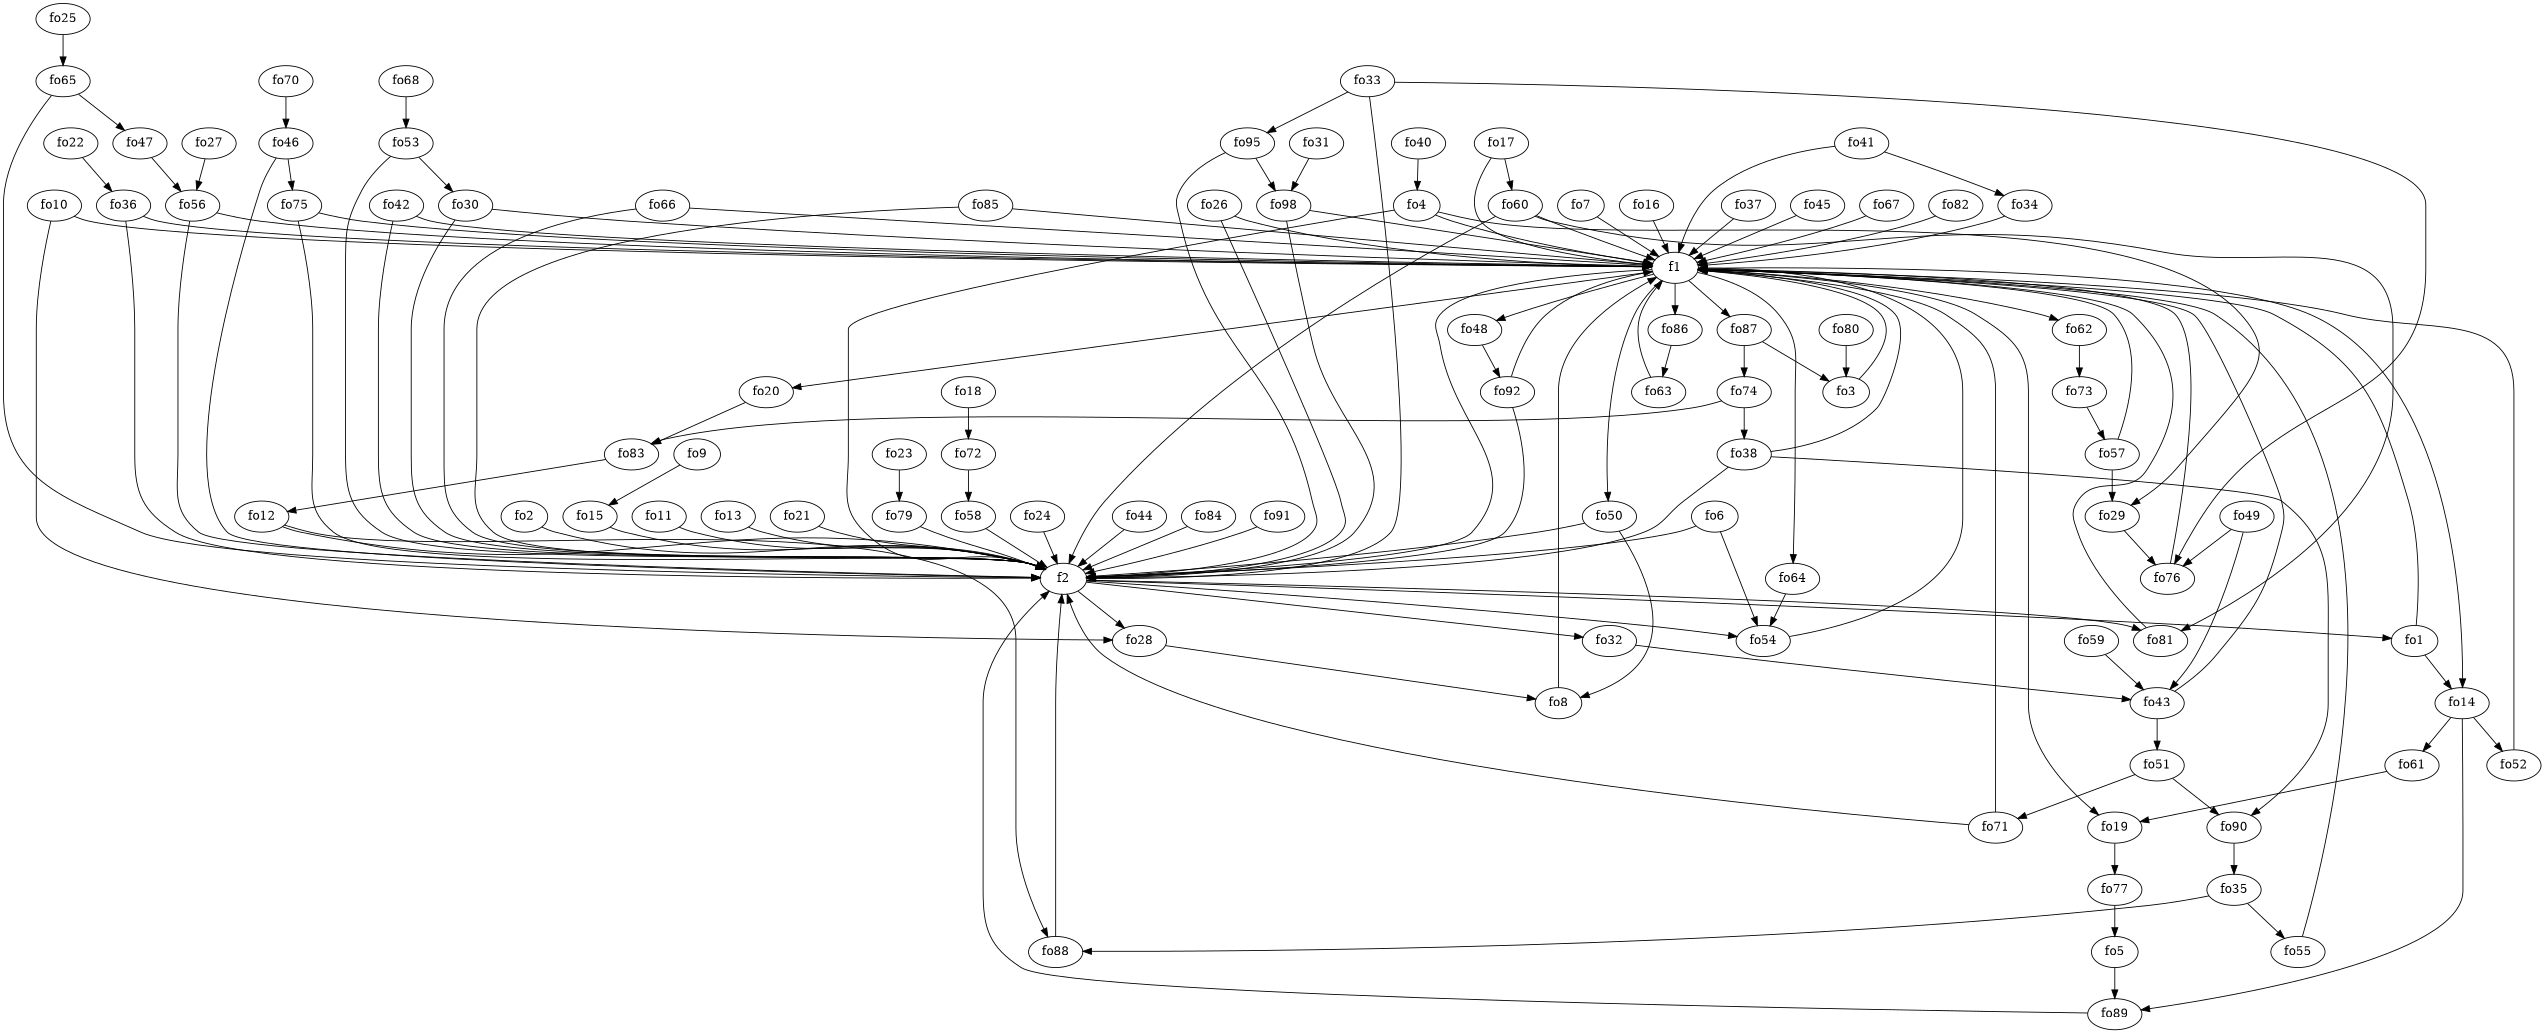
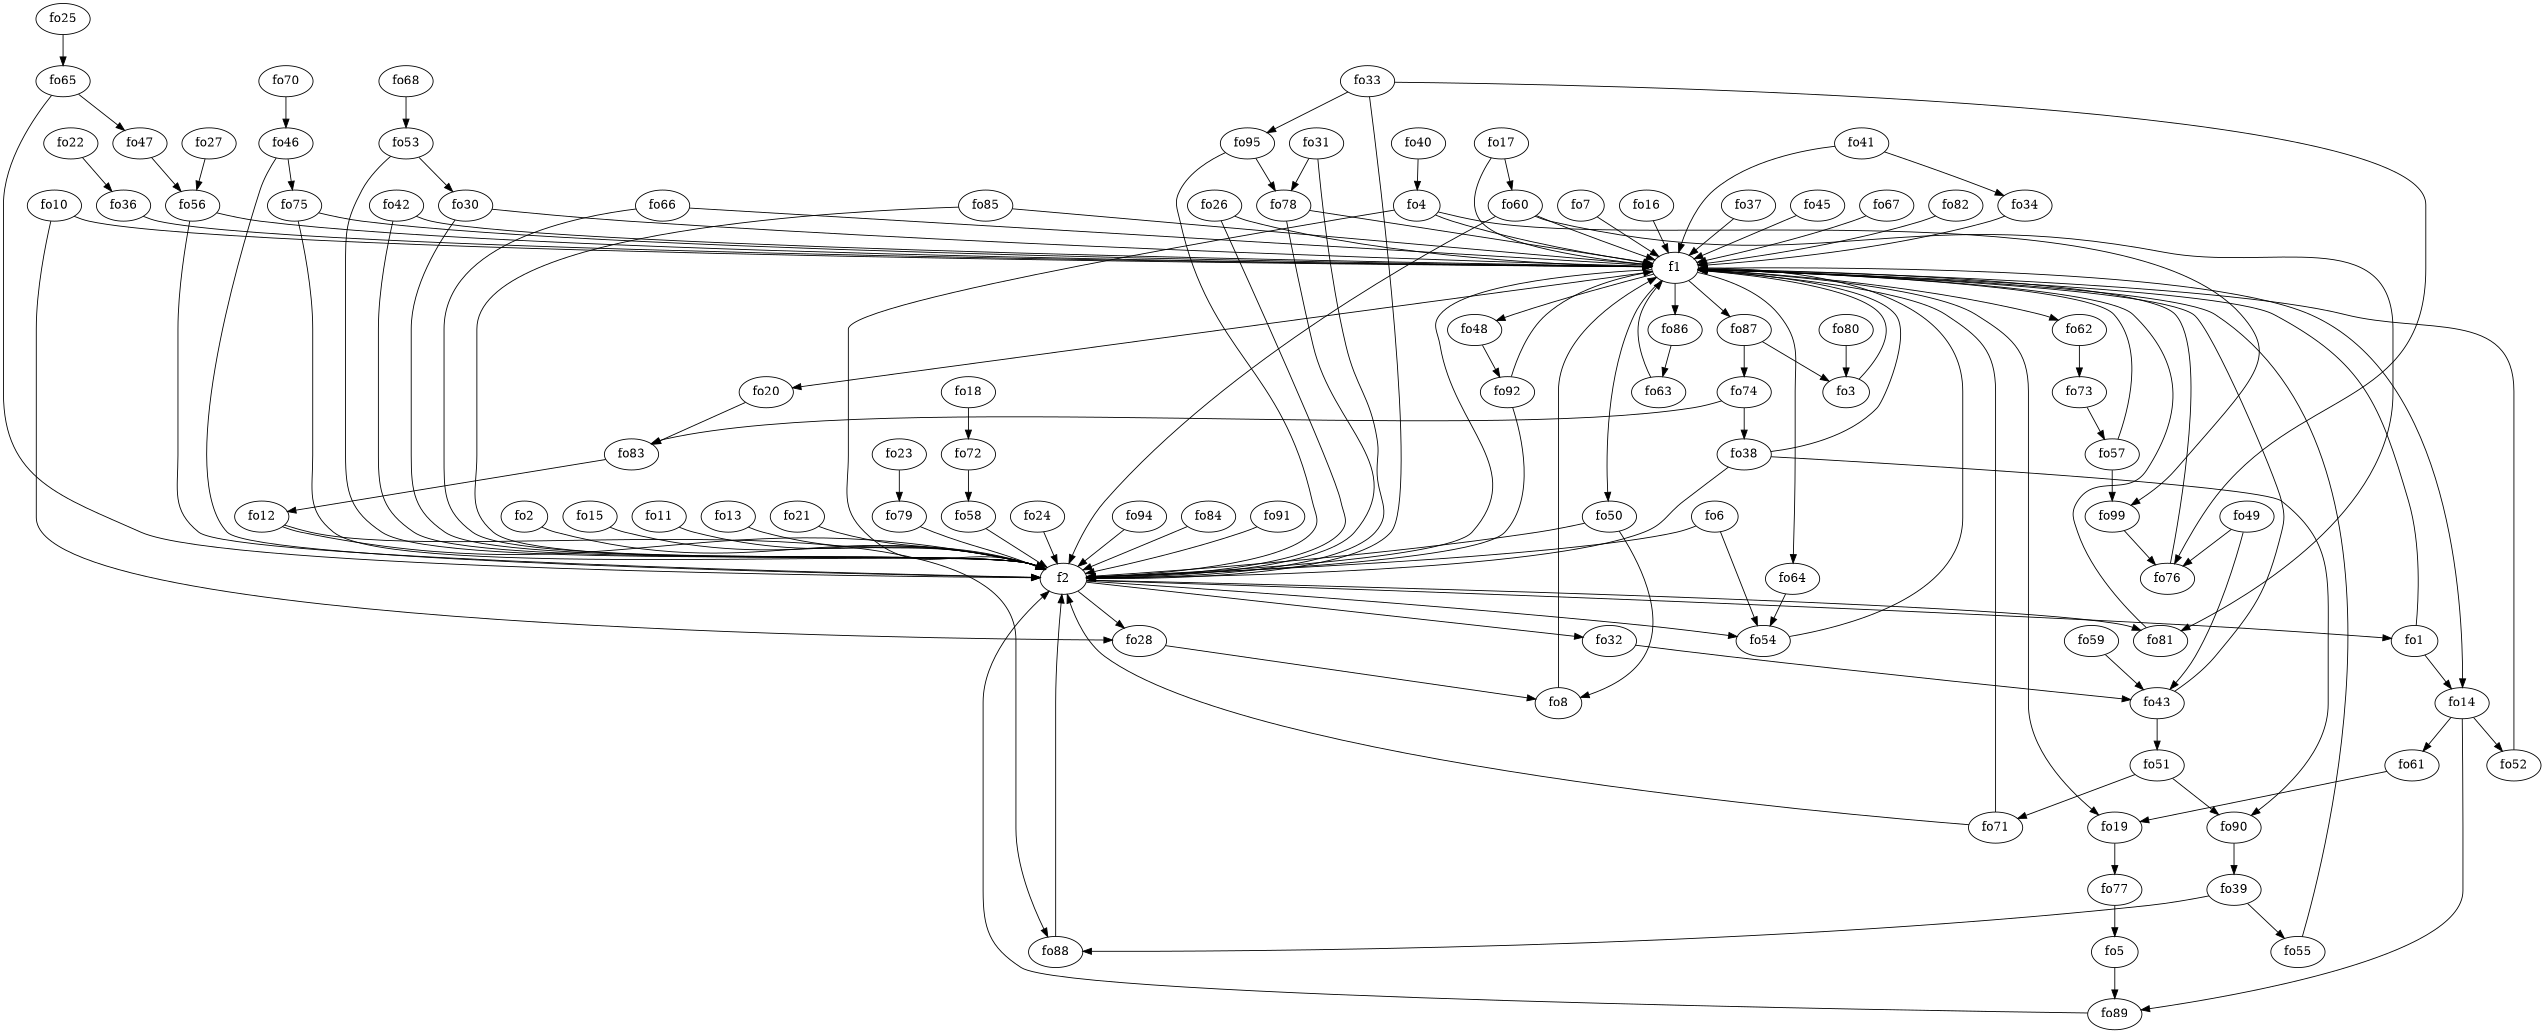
(1284, 206) -> (1284, 206)
(697, 454) -> none
(1139, 517) -> (1139, 517)
(2112, 517) -> (2112, 517)
(175, 532) -> (1377, 470)
(2234, 890) -> (2234, 890)
